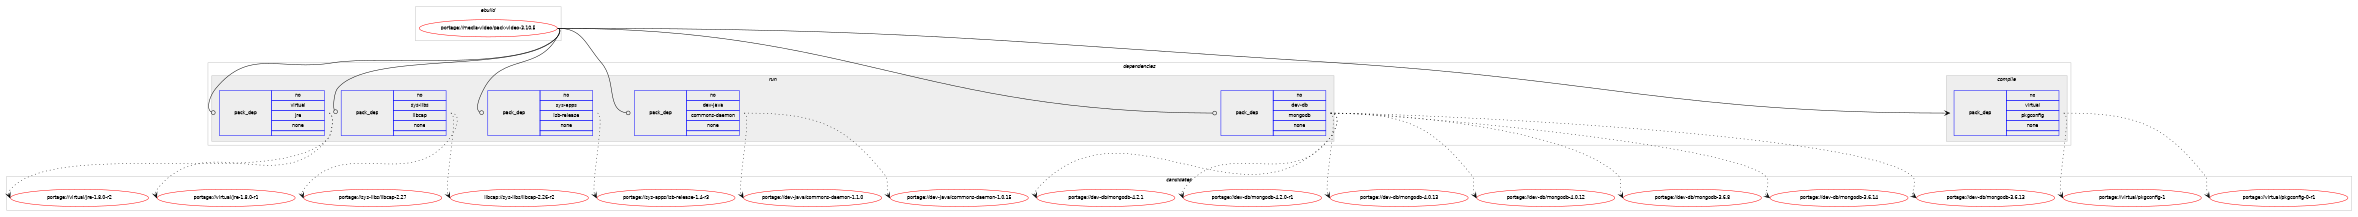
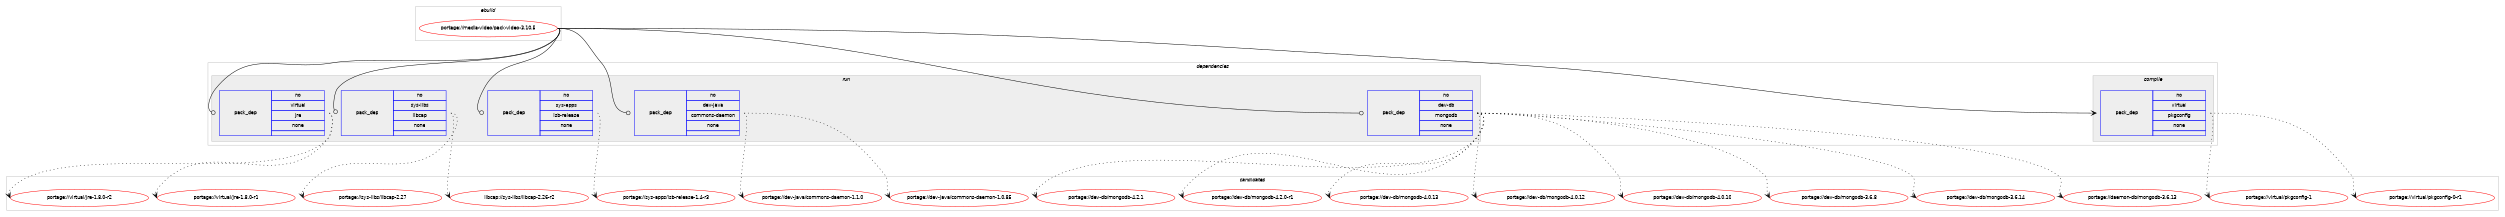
(959, 198) -> (959, 198)
none -> (1692, 198)
(1986, 198) -> (2132, 198)
